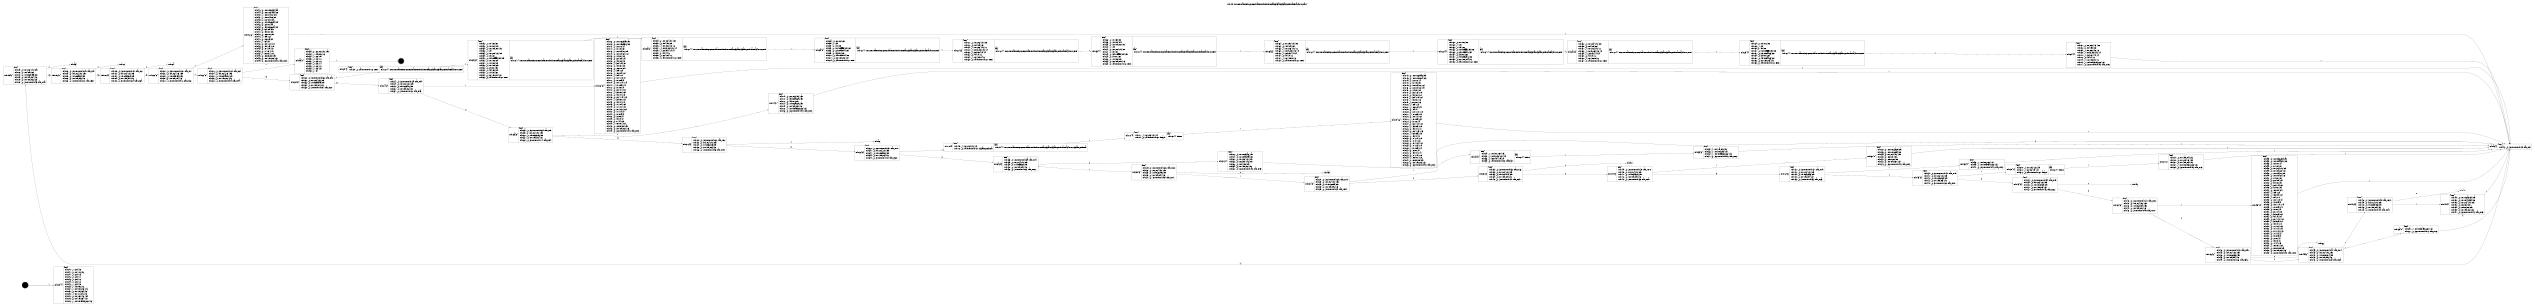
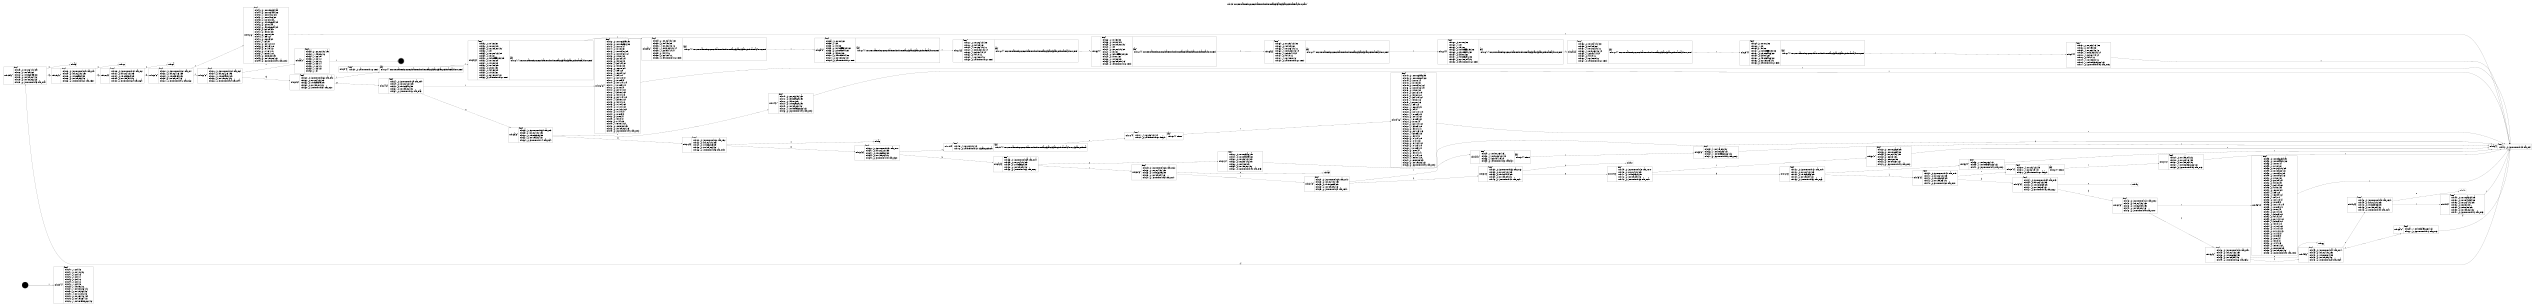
(1085, 170) -> (1084, 168)
